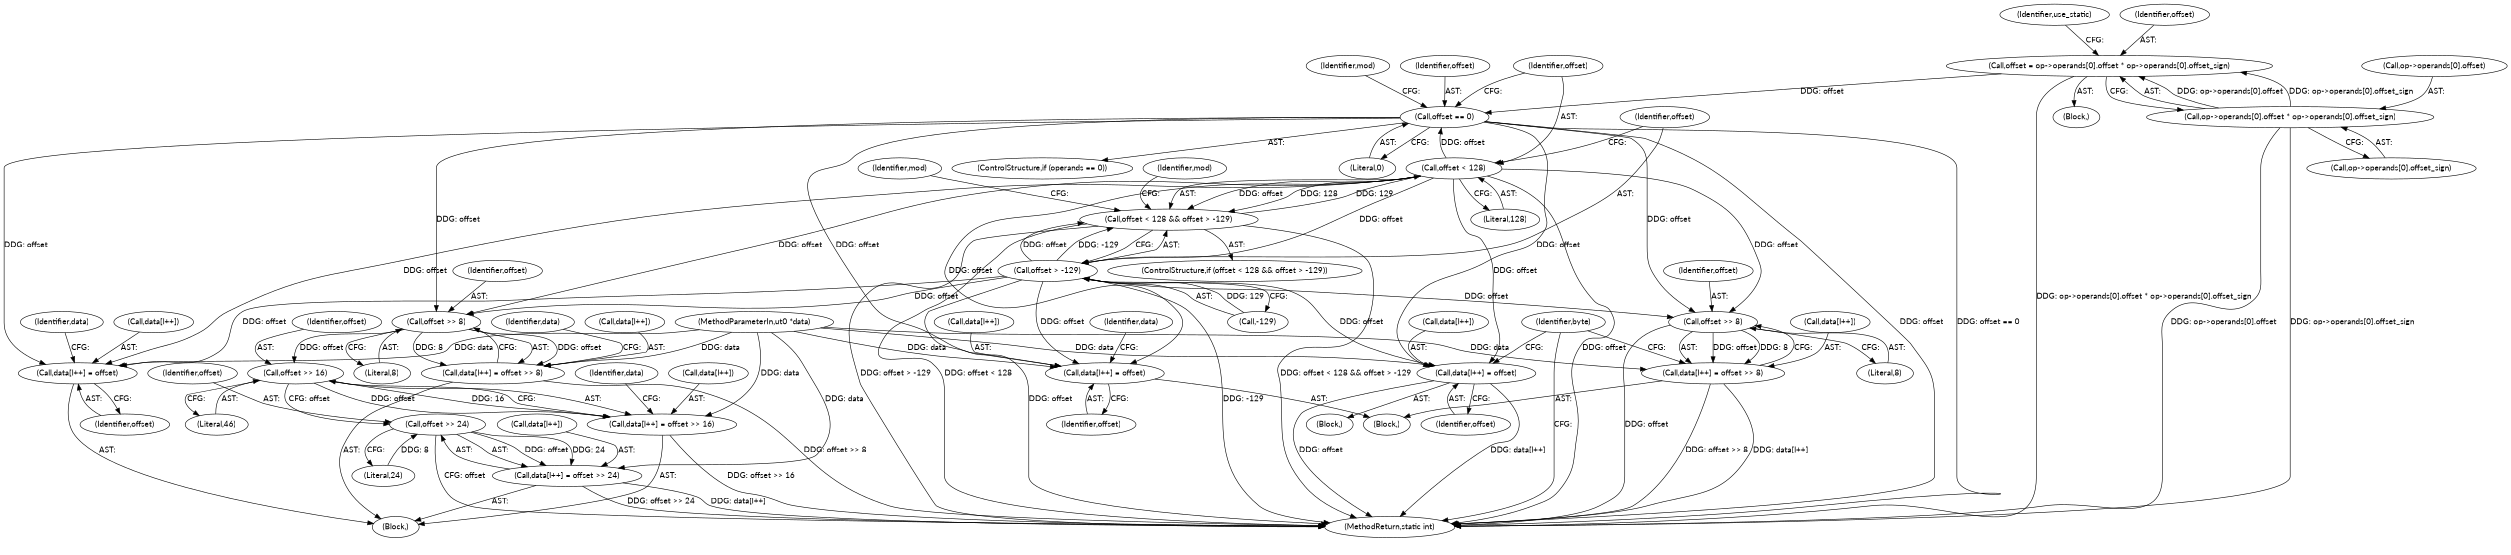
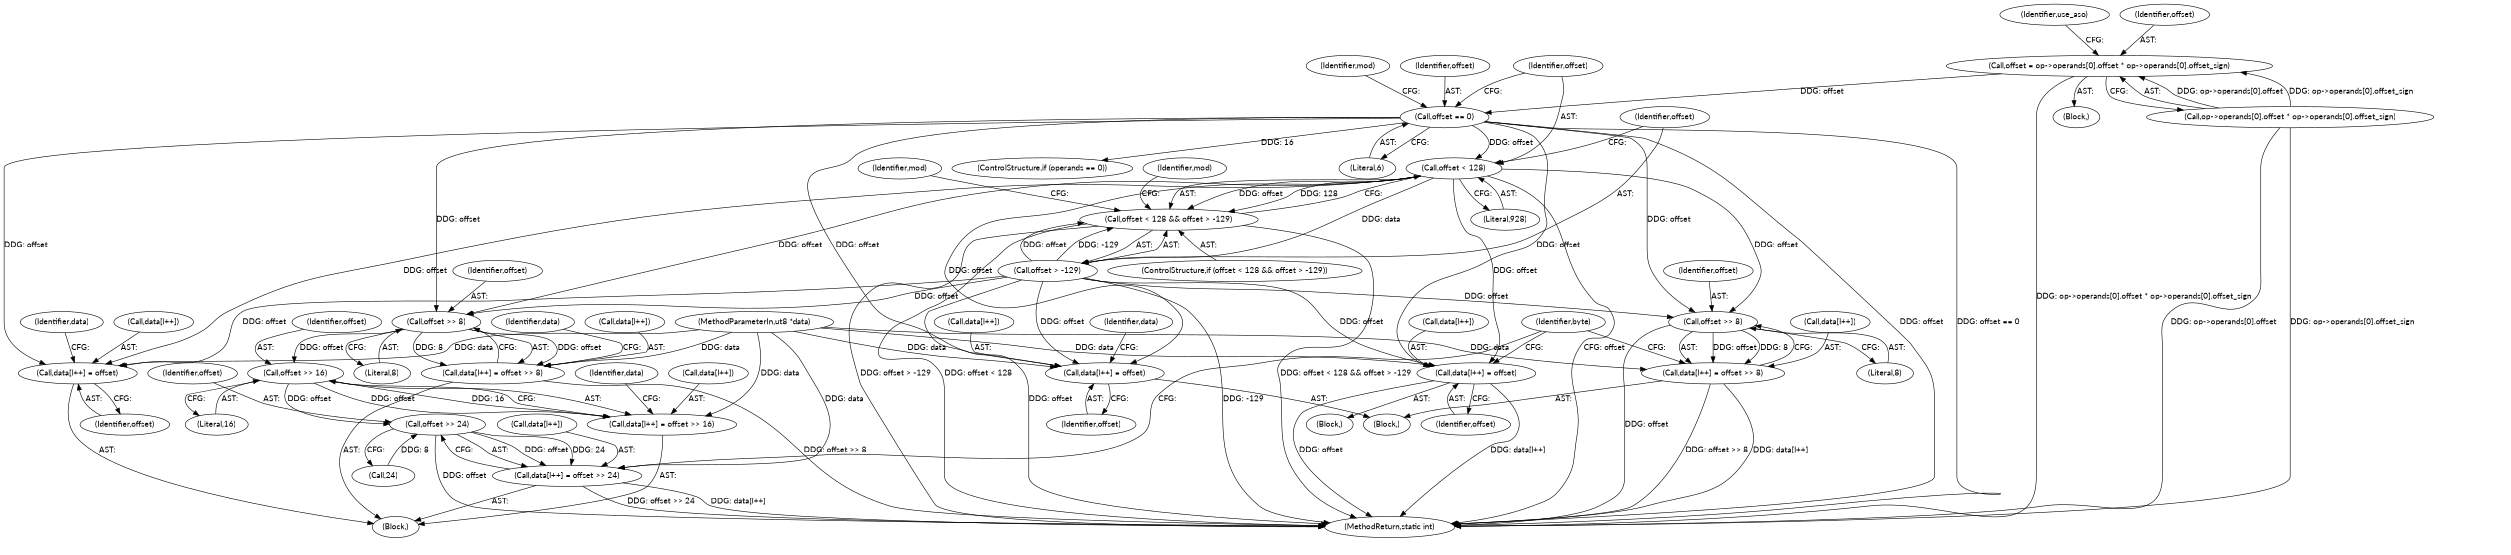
(2055, 15) -> (2055, 15)
(2434, 66) -> none
(1278, 143) -> (1278, 143)
(1441, 146) -> (1488, 139)
(1367, 168) -> (1367, 168)
(2391, 168) -> none
(1375, 194) -> (1375, 194)
(1381, 220) -> (1381, 220)
(1505, 220) -> (1505, 220)
(1220, 239) -> (1199, 249)
(1146, 245) -> (1146, 245)
(754, 322) -> (754, 322)
(1258, 322) -> none
(1604, 348) -> (1604, 348)
(309, 399) -> (309, 399)
(217, 425) -> (217, 425)
(466, 450) -> (466, 450)
(1554, 464) -> (1104, 450)
(383, 476) -> (383, 476)
(465, 476) -> (465, 476)
(949, 518) -> none
